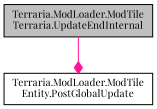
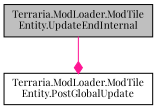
(78, 21) -> (78, 21)
